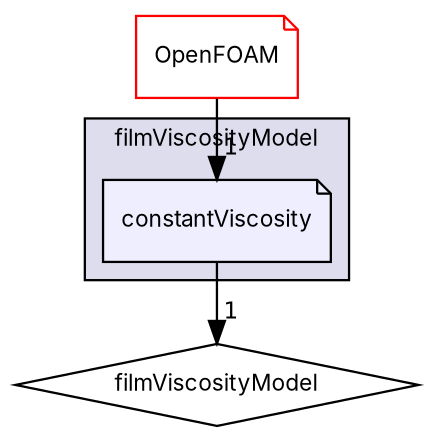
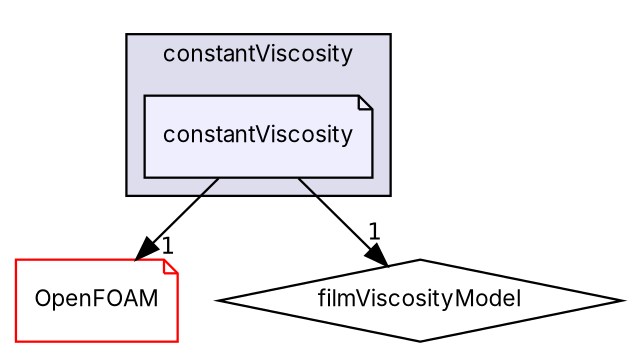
(217, 132) -> (186, 211)
(217, 140) -> (259, 56)
